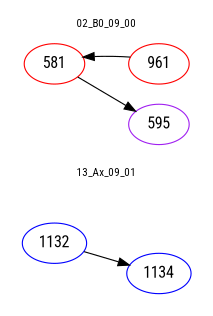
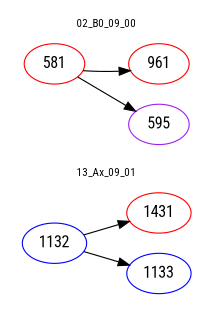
(112, 56) -> (101, 71)
none -> (159, 213)
(159, 273) -> (159, 273)
